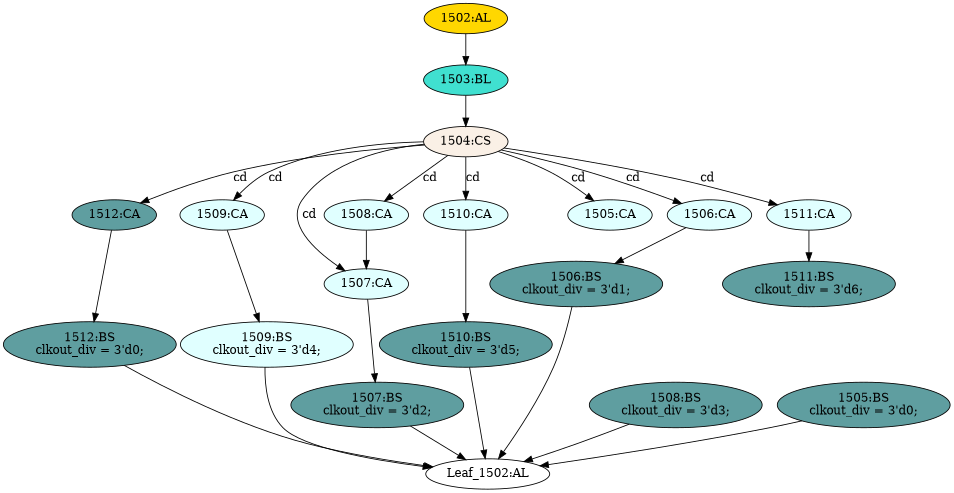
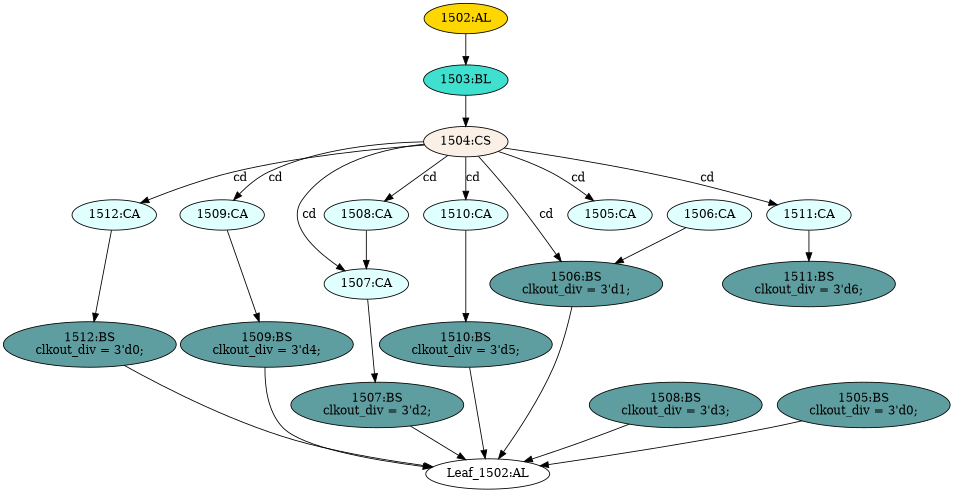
(588, 172) -> (519, 204)
(114, 215) -> (114, 215)
(267, 344) -> (267, 344)
